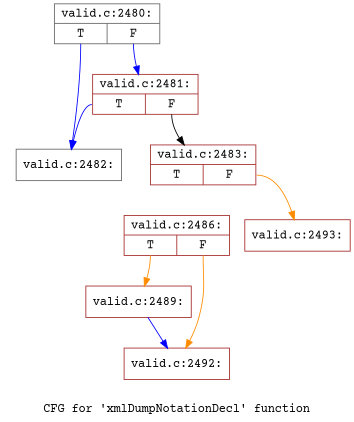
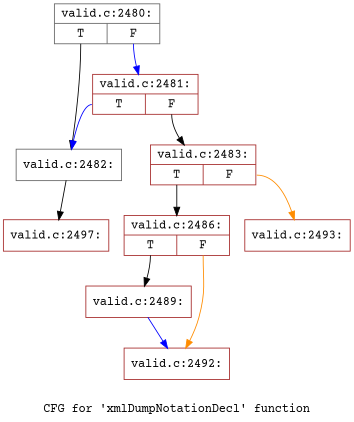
(78, 92) -> (78, 92)
none -> (177, 196)
none -> (56, 235)
(149, 267) -> (149, 267)
